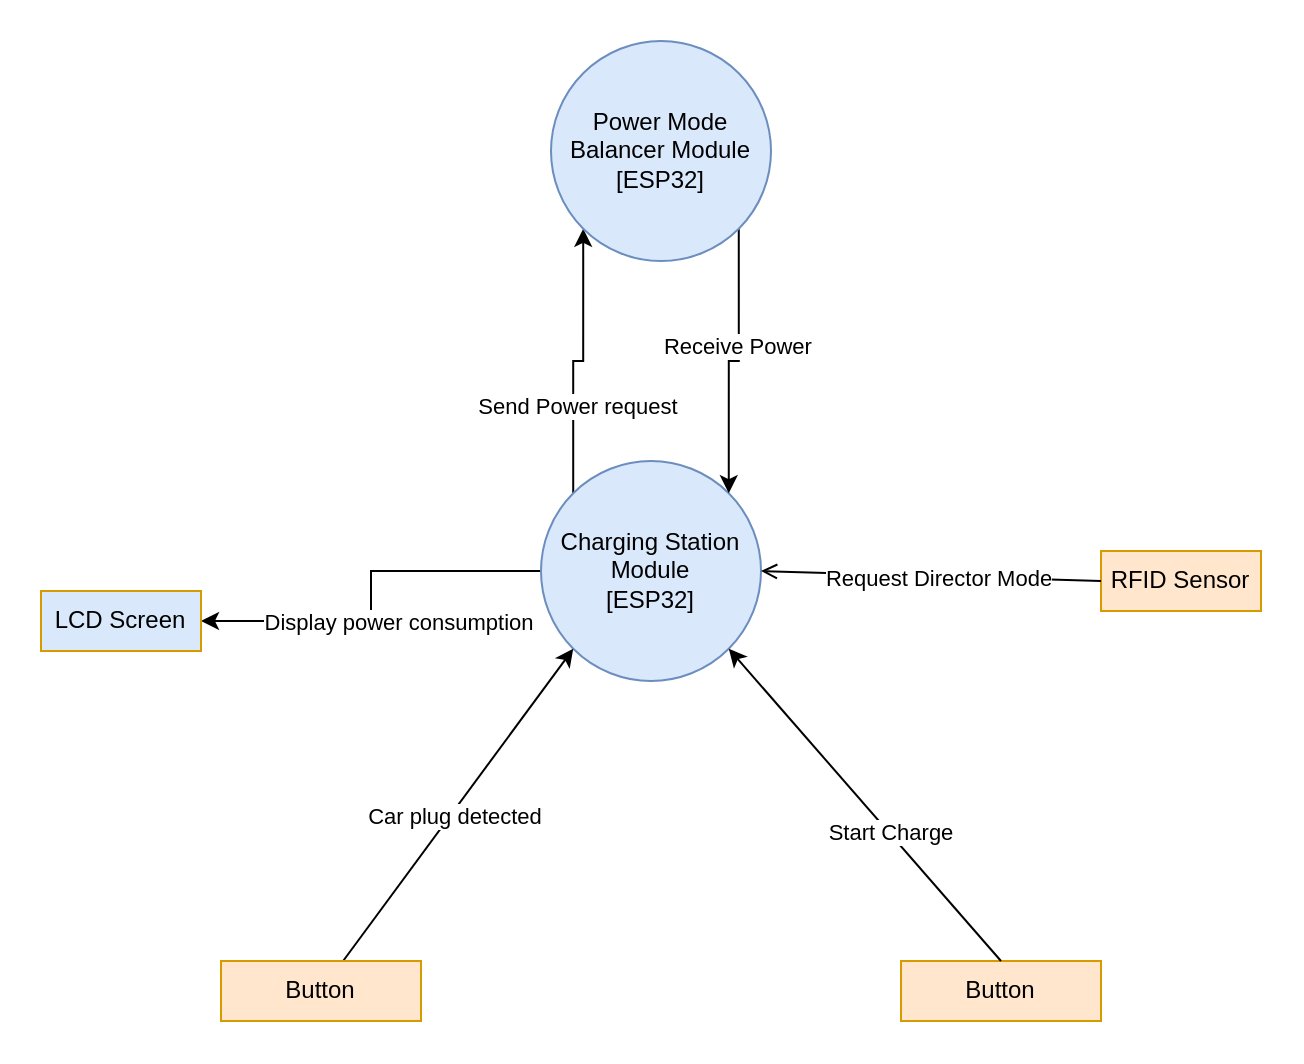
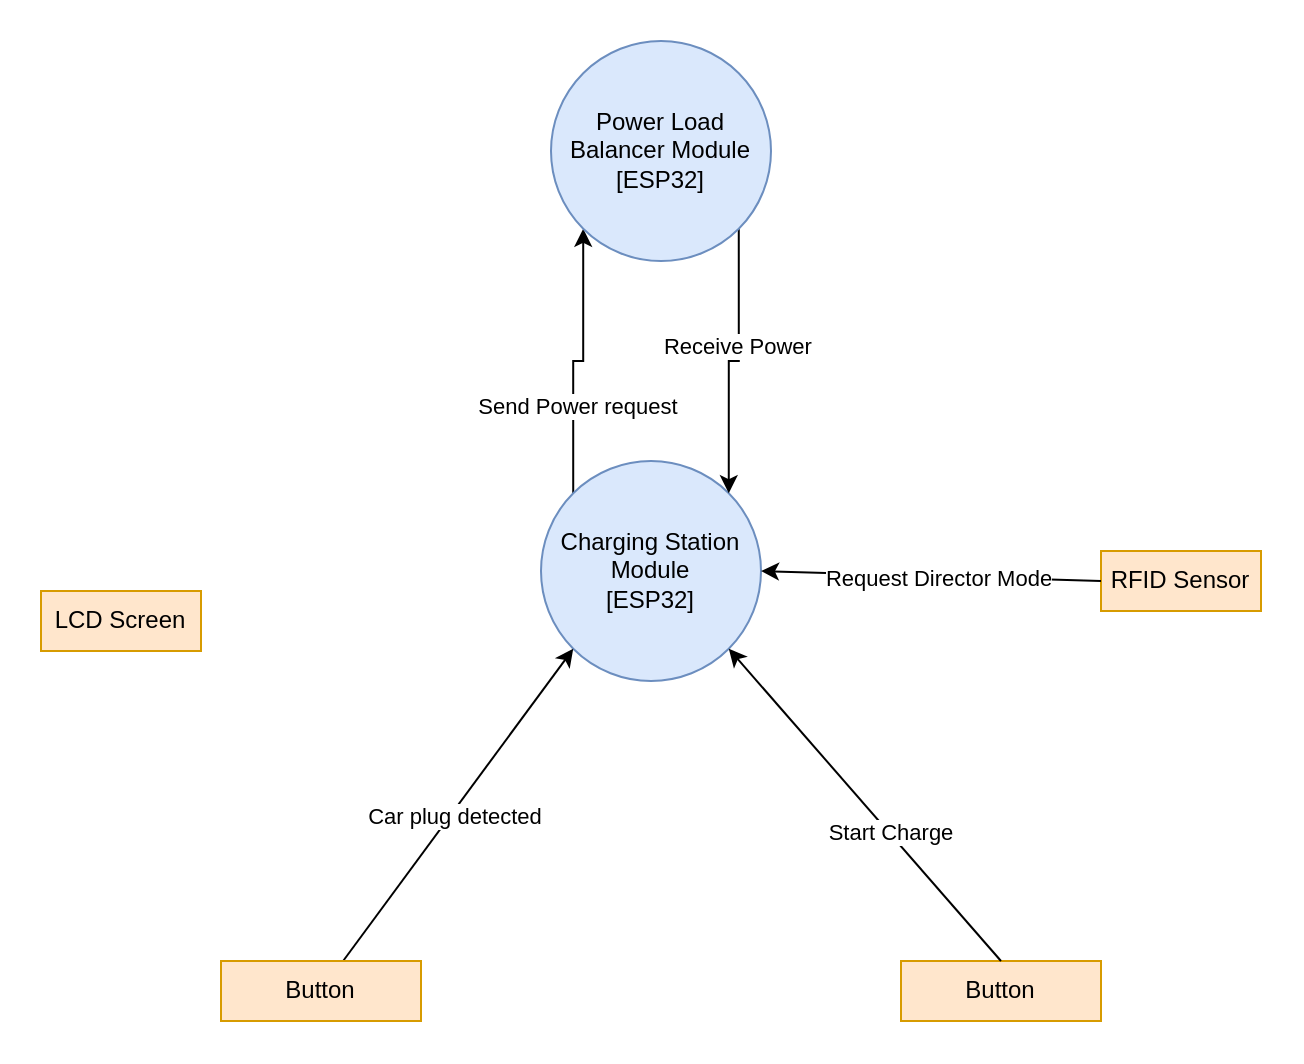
(661, 151) -> (661, 151)
(772, 571) -> (776, 571)
(371, 589) -> none
(121, 621) -> (121, 621)
